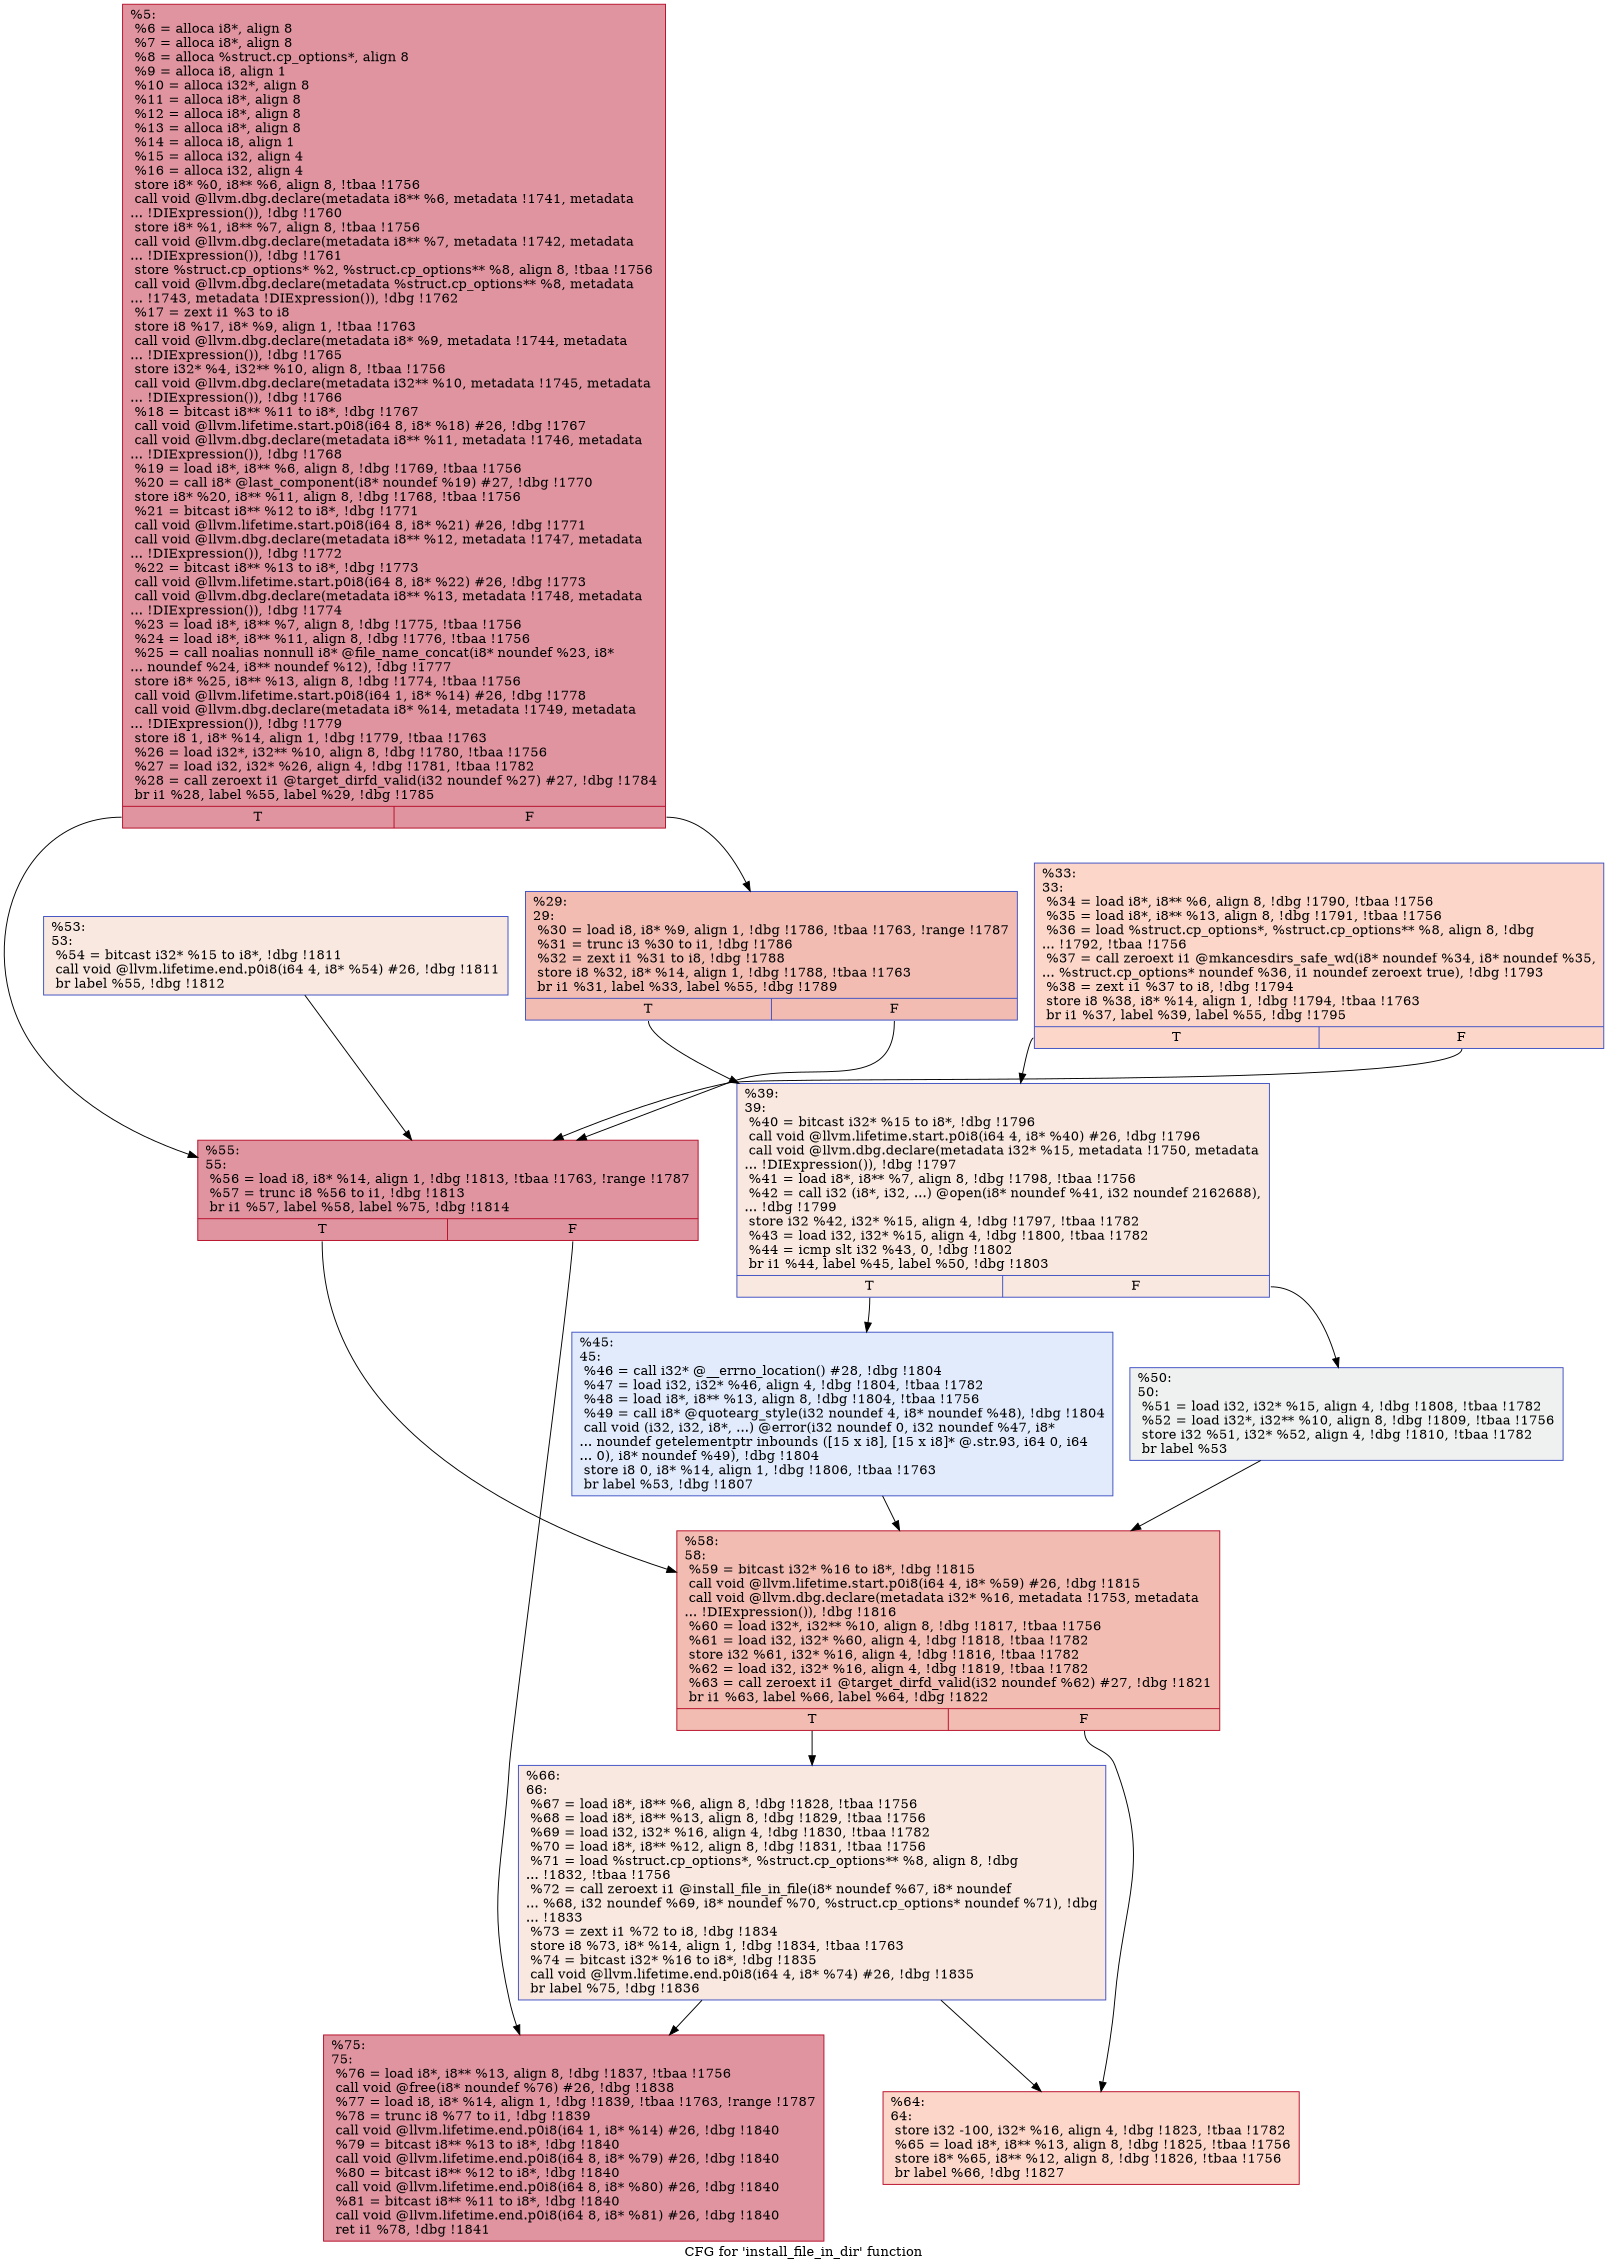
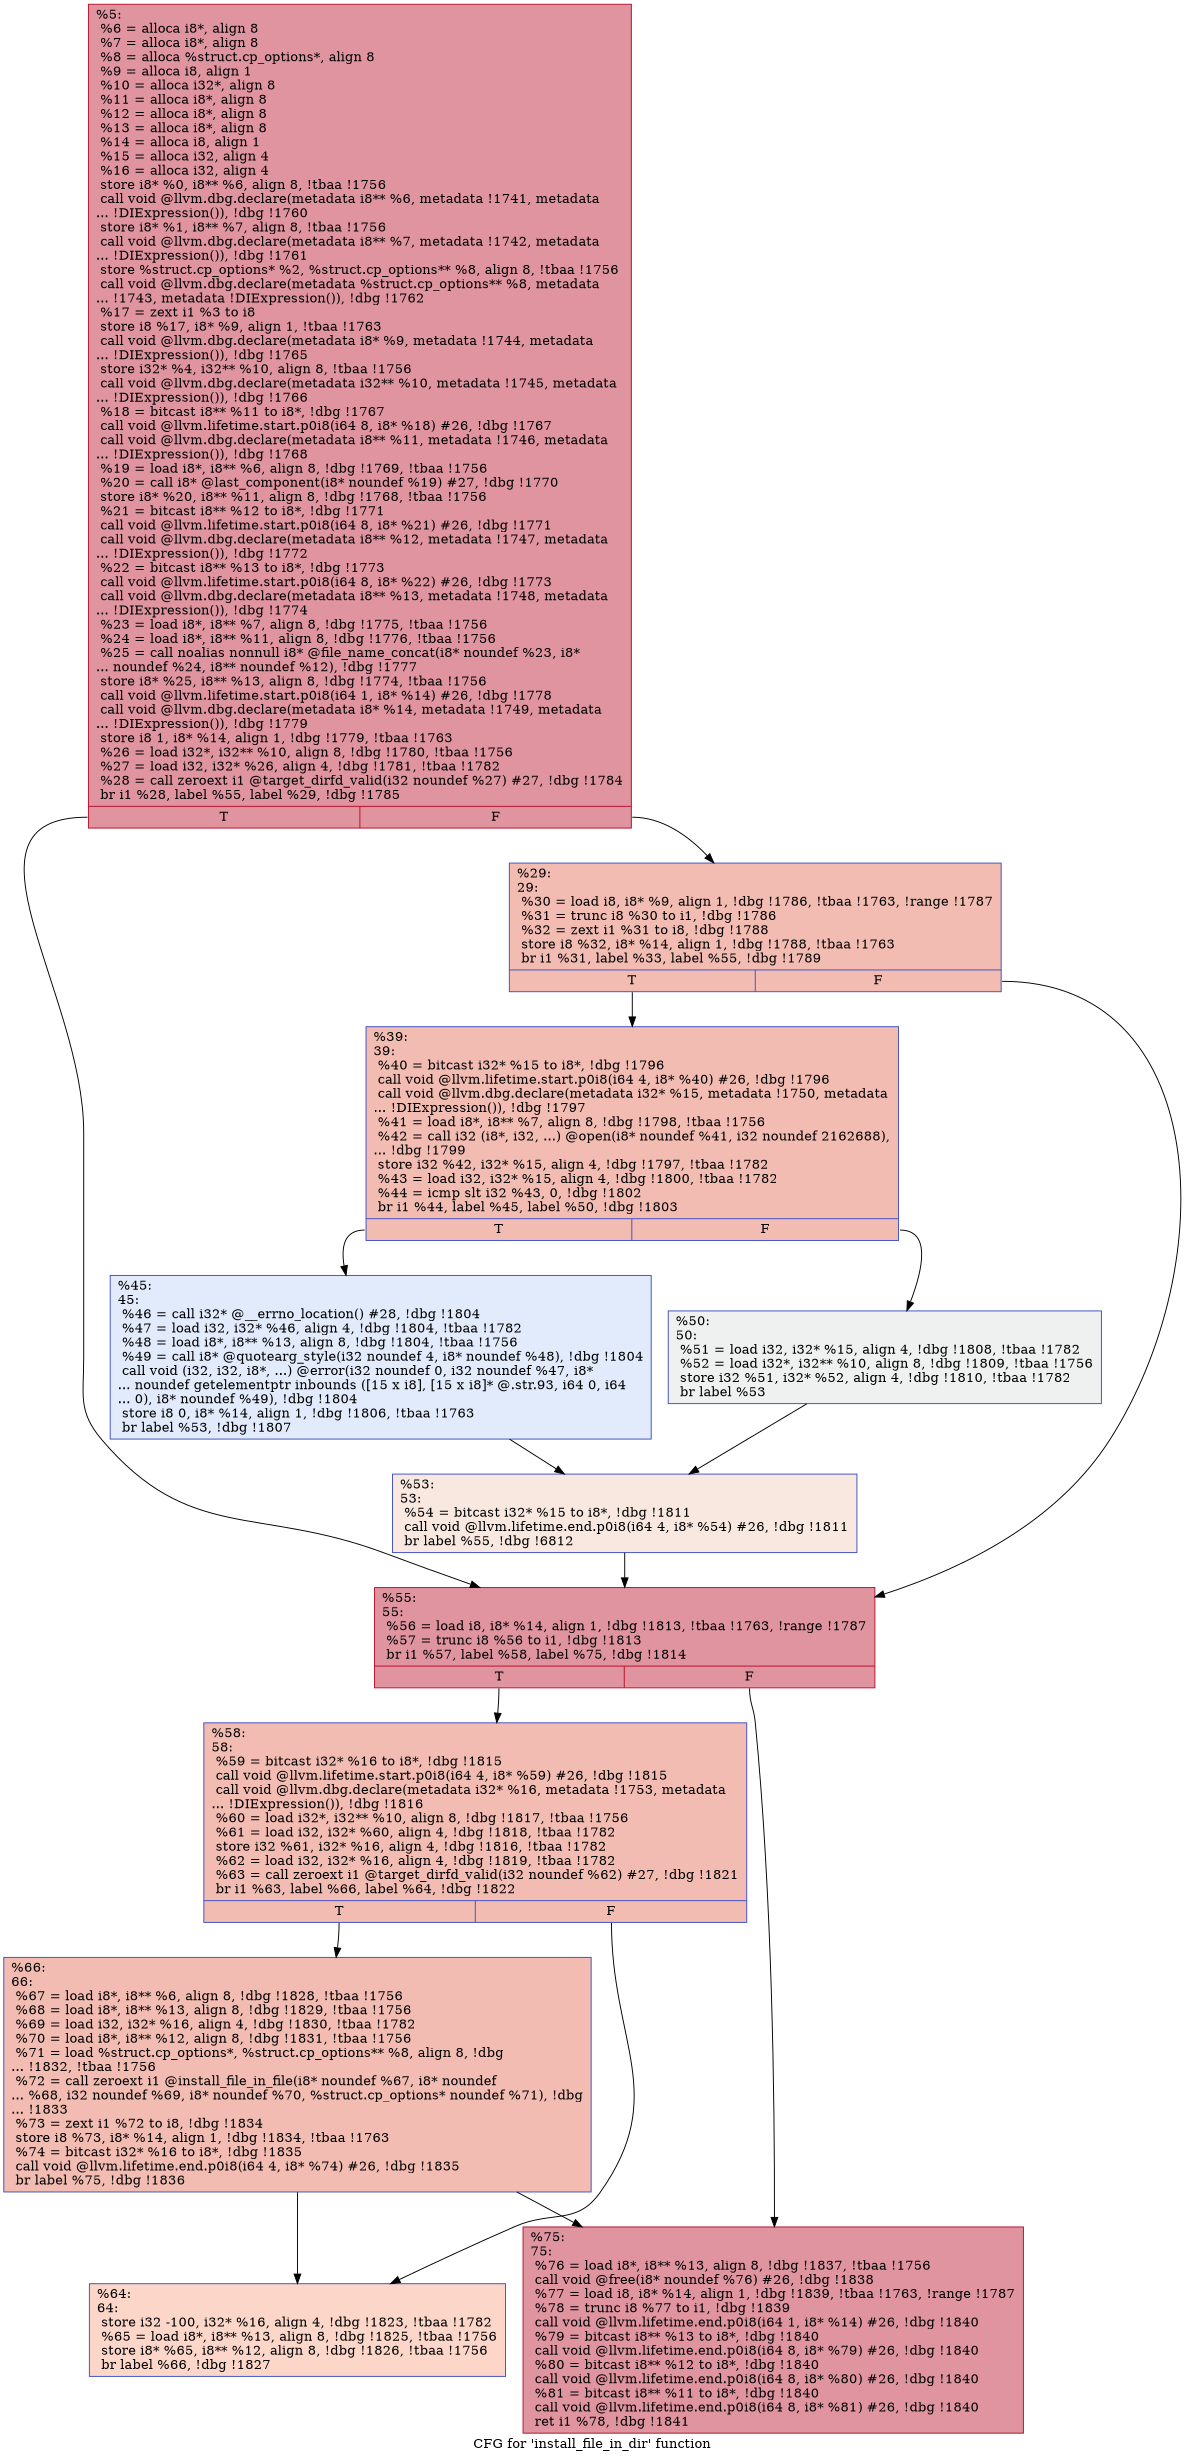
(663, 944) -> (647, 916)
(1319, 956) -> none
(138, 984) -> (487, 1541)
(1003, 1190) -> (632, 1134)
(1200, 1493) -> (752, 1436)
(889, 1509) -> (533, 1454)
(948, 1631) -> (475, 1823)
(812, 1883) -> (297, 2075)
(1091, 2138) -> (297, 2330)
